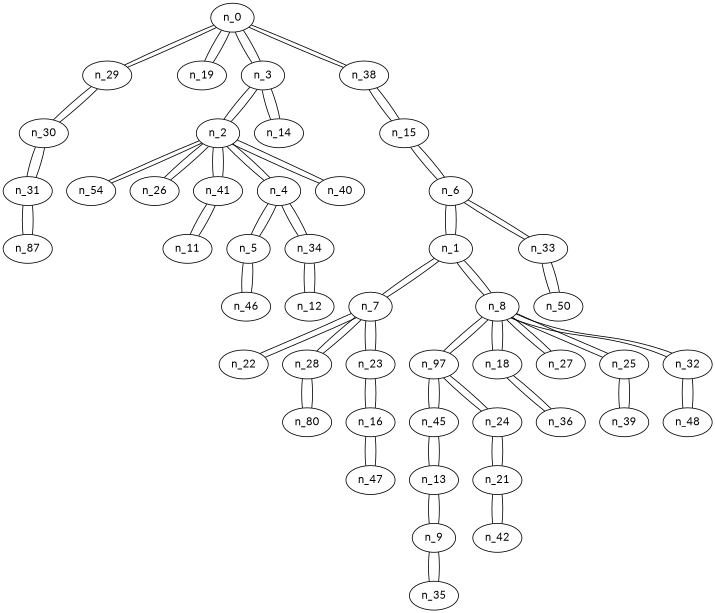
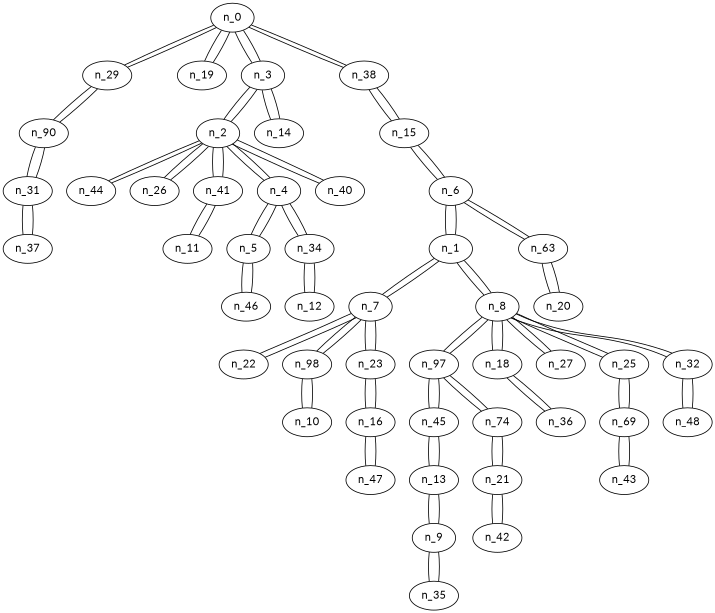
(44, 133) -> (44, 133)
(91, 191) -> (91, 191)
(28, 249) -> (28, 249)
(543, 249) -> (543, 249)
(558, 307) -> (558, 307)
(307, 364) -> (307, 364)
(307, 422) -> (307, 422)
(497, 422) -> (497, 422)
(624, 422) -> (624, 422)
none -> (624, 480)
